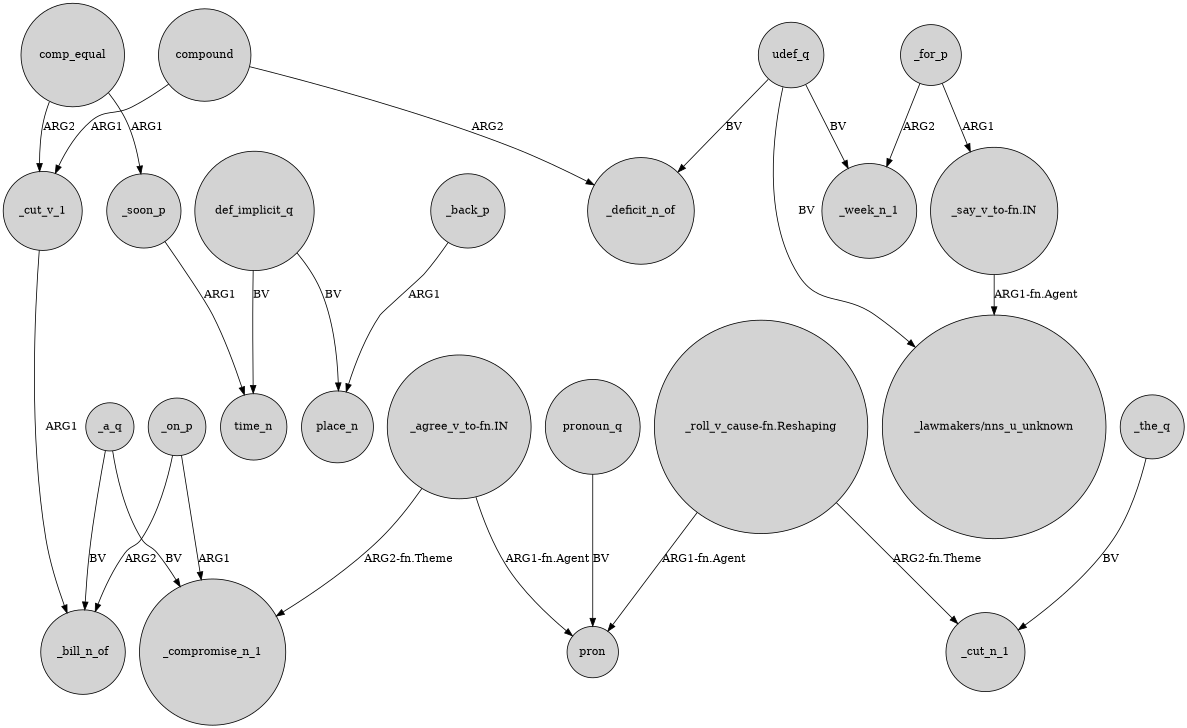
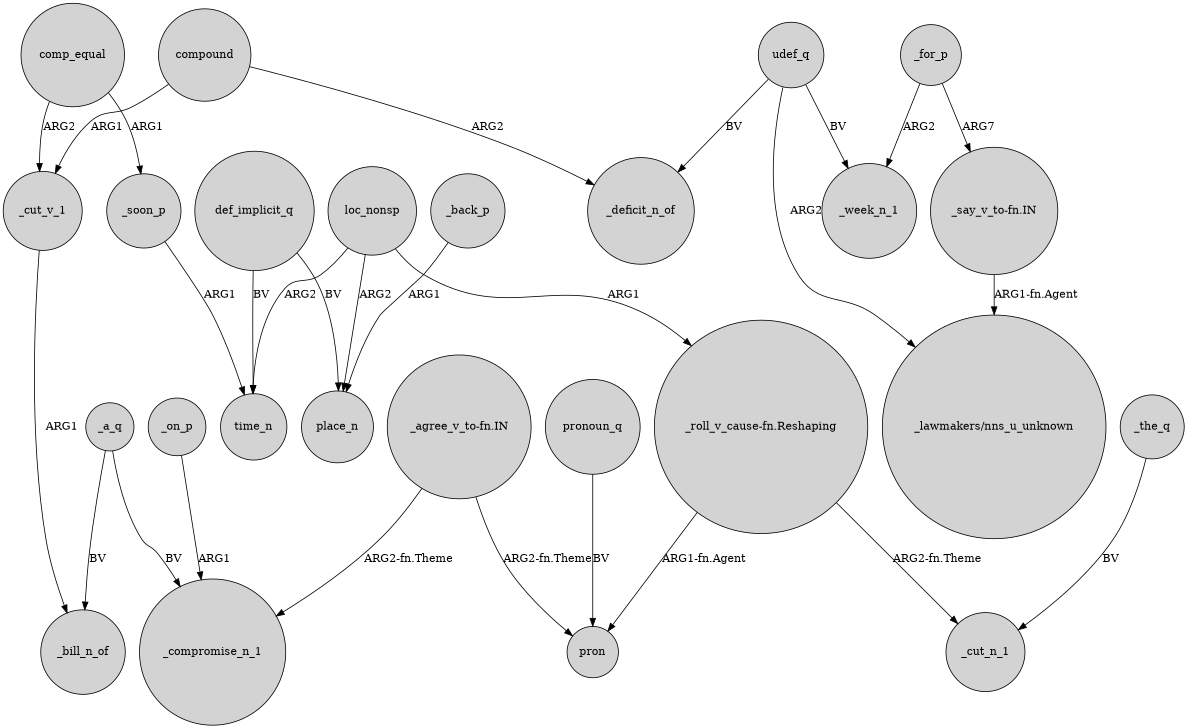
(979, 127) -> (979, 127)
none -> (372, 211)
(806, 211) -> (806, 211)
(146, 531) -> none
(548, 559) -> (548, 559)
